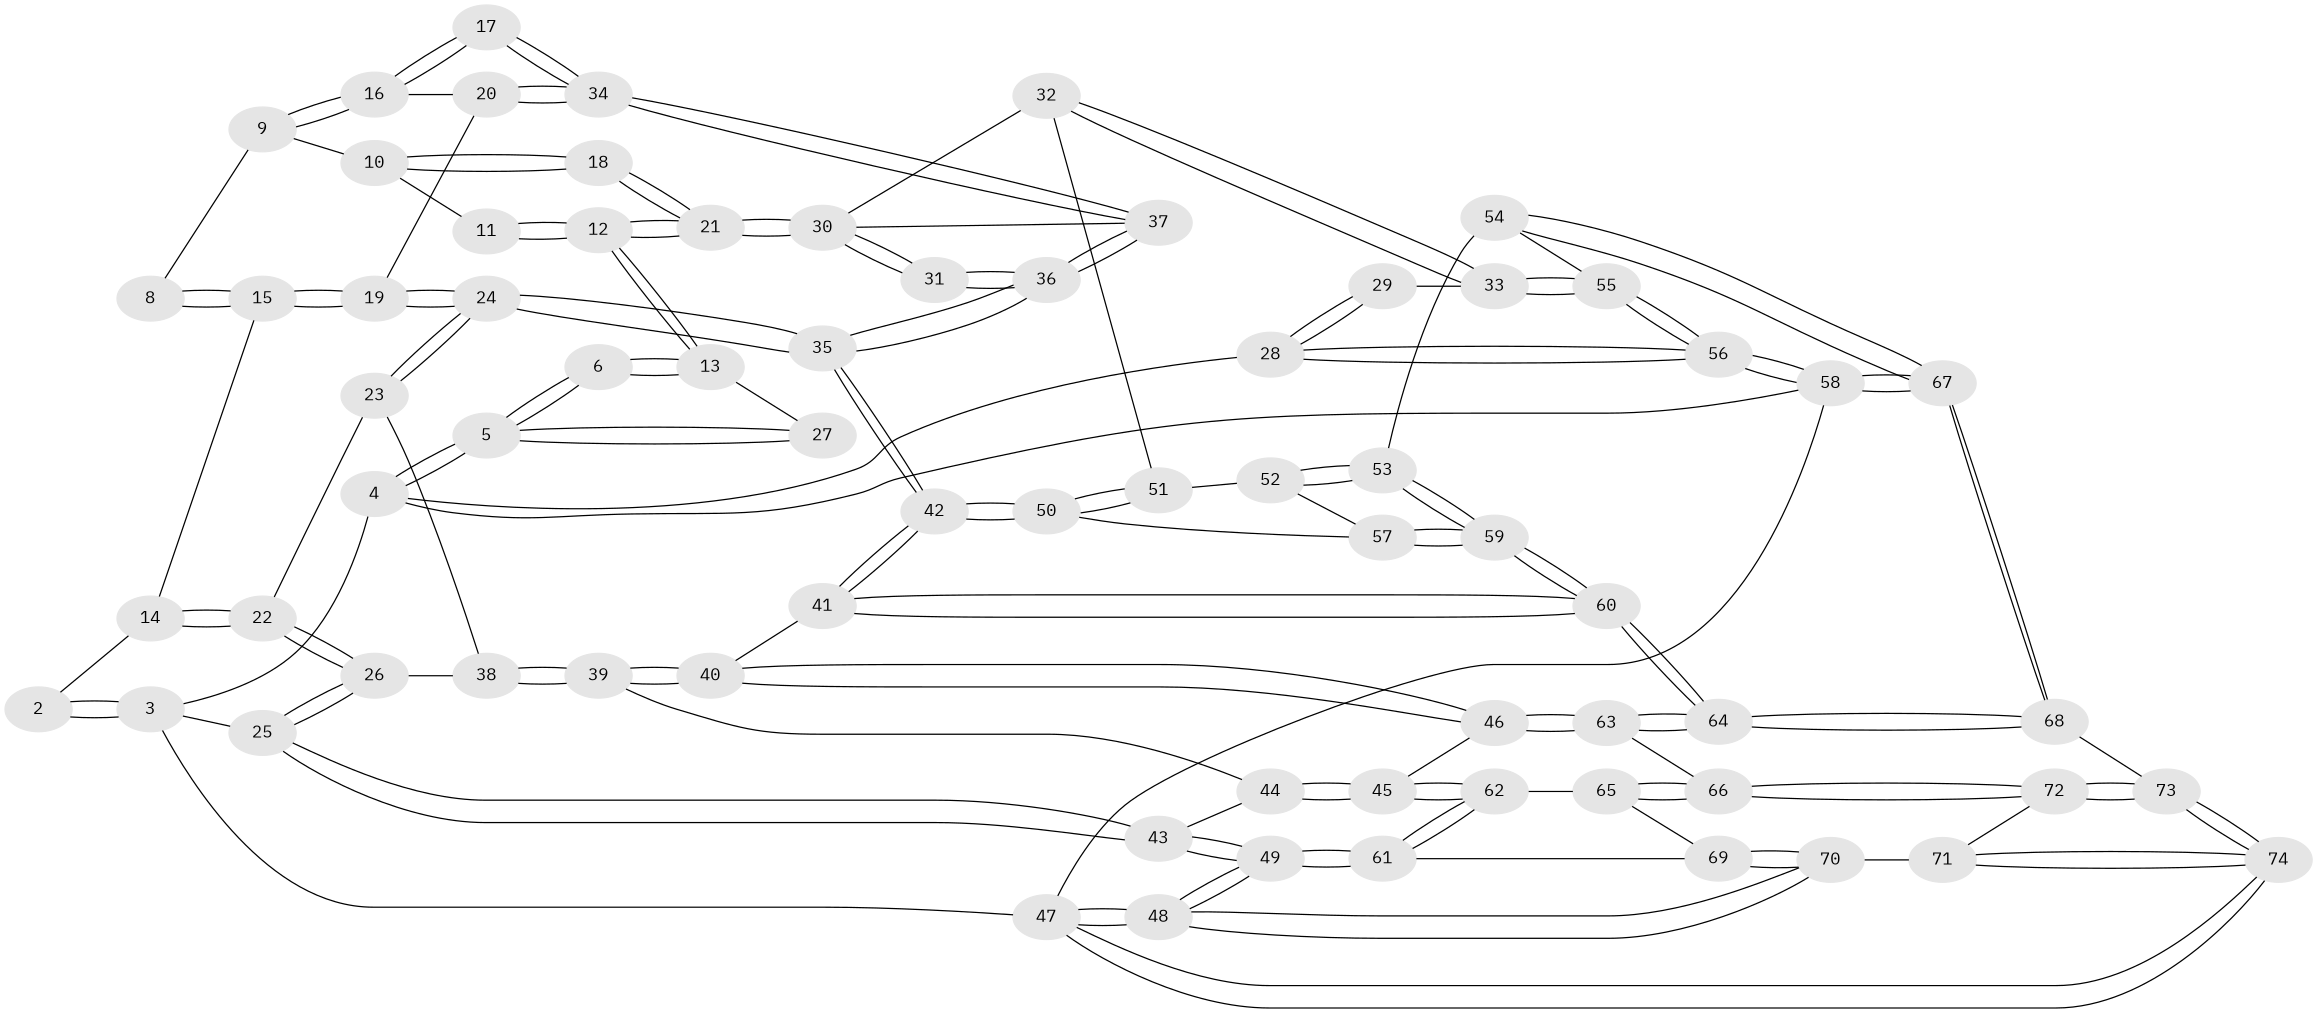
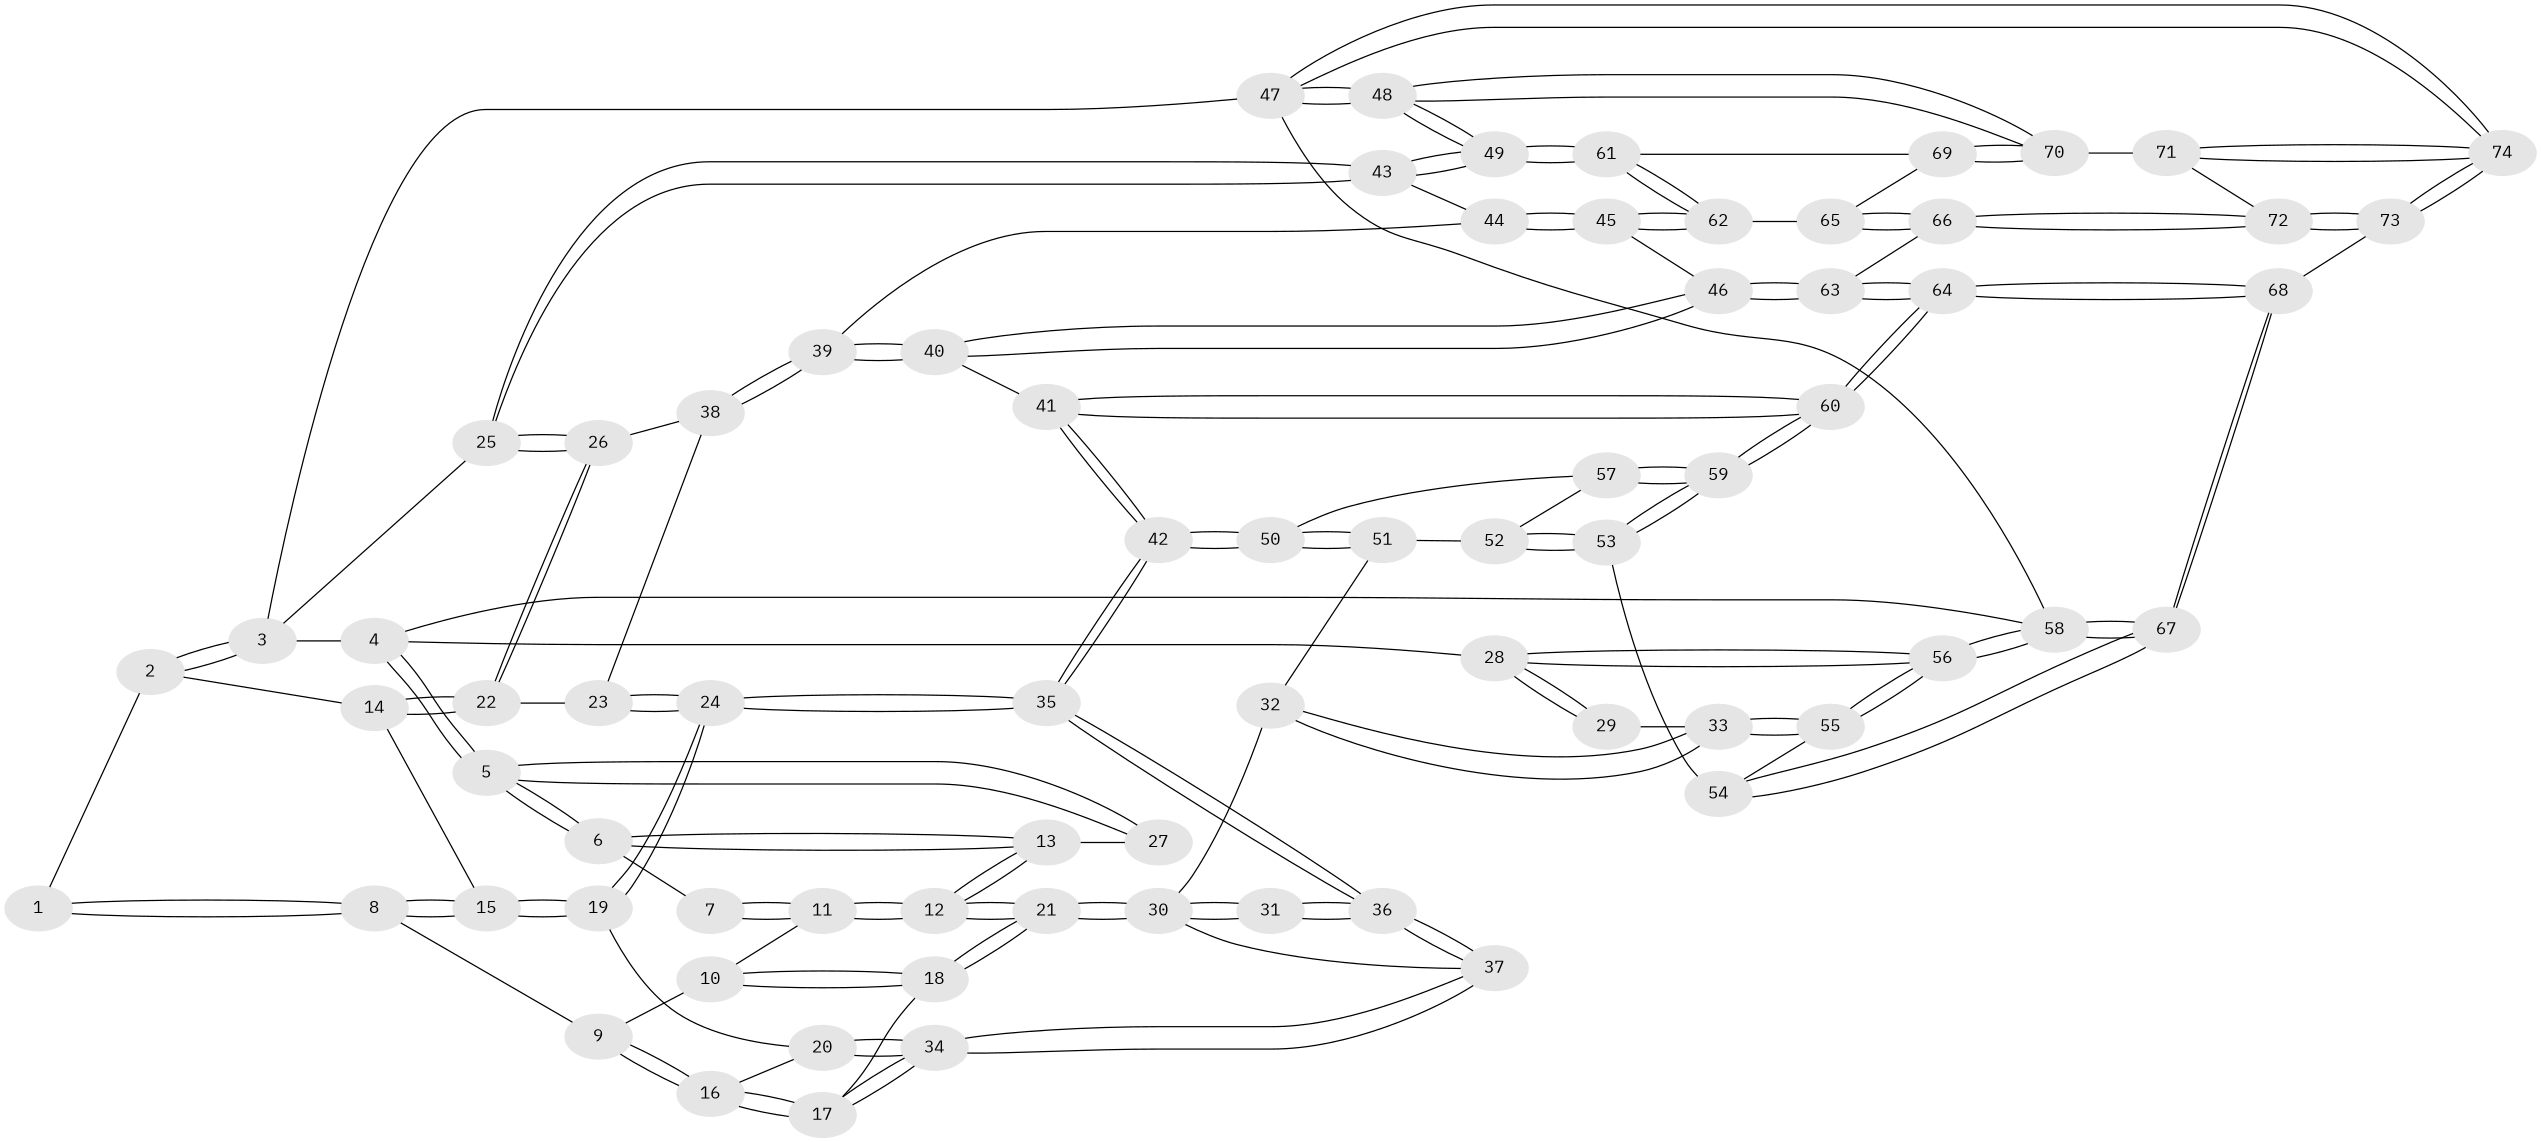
none -> (39, 908)
none -> (711, 911)
none -> (879, 1048)
